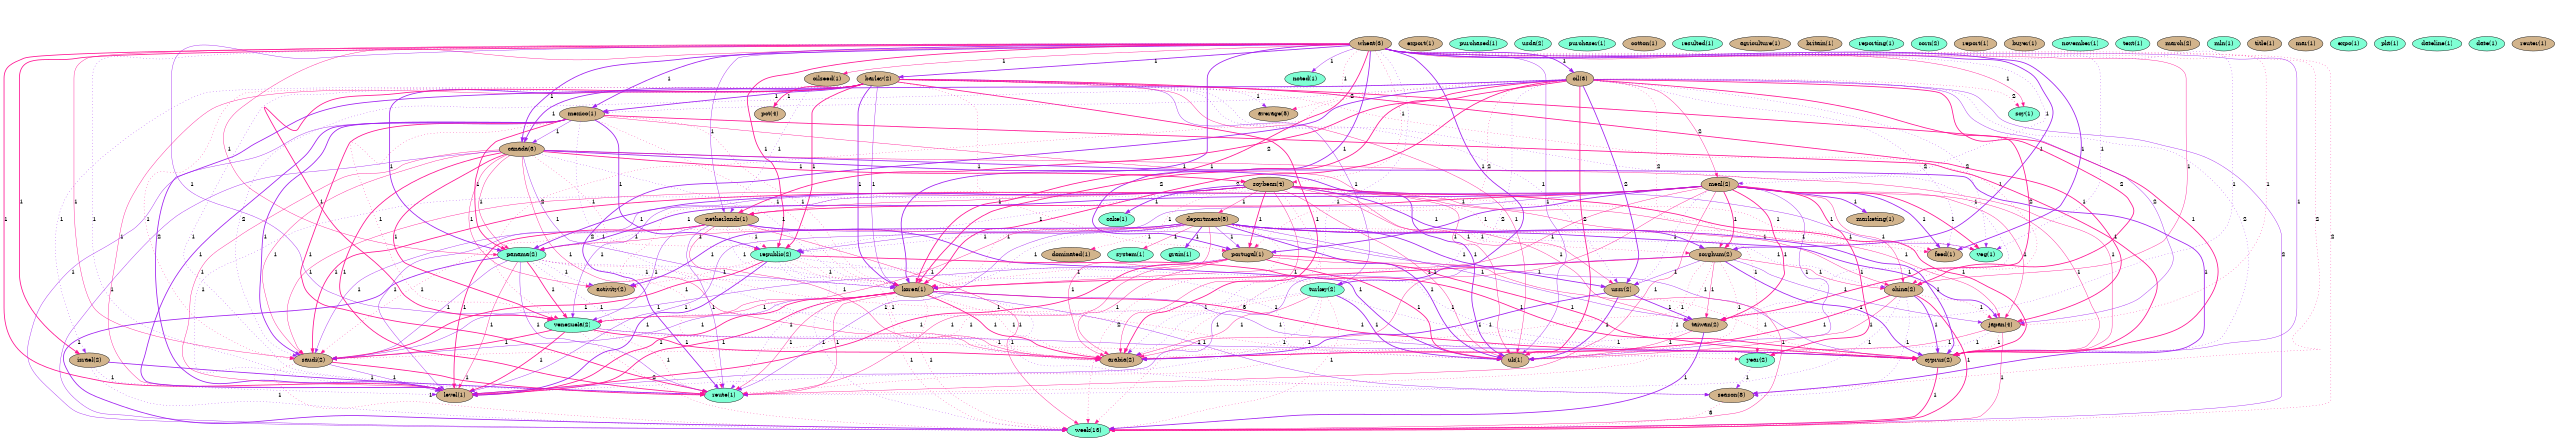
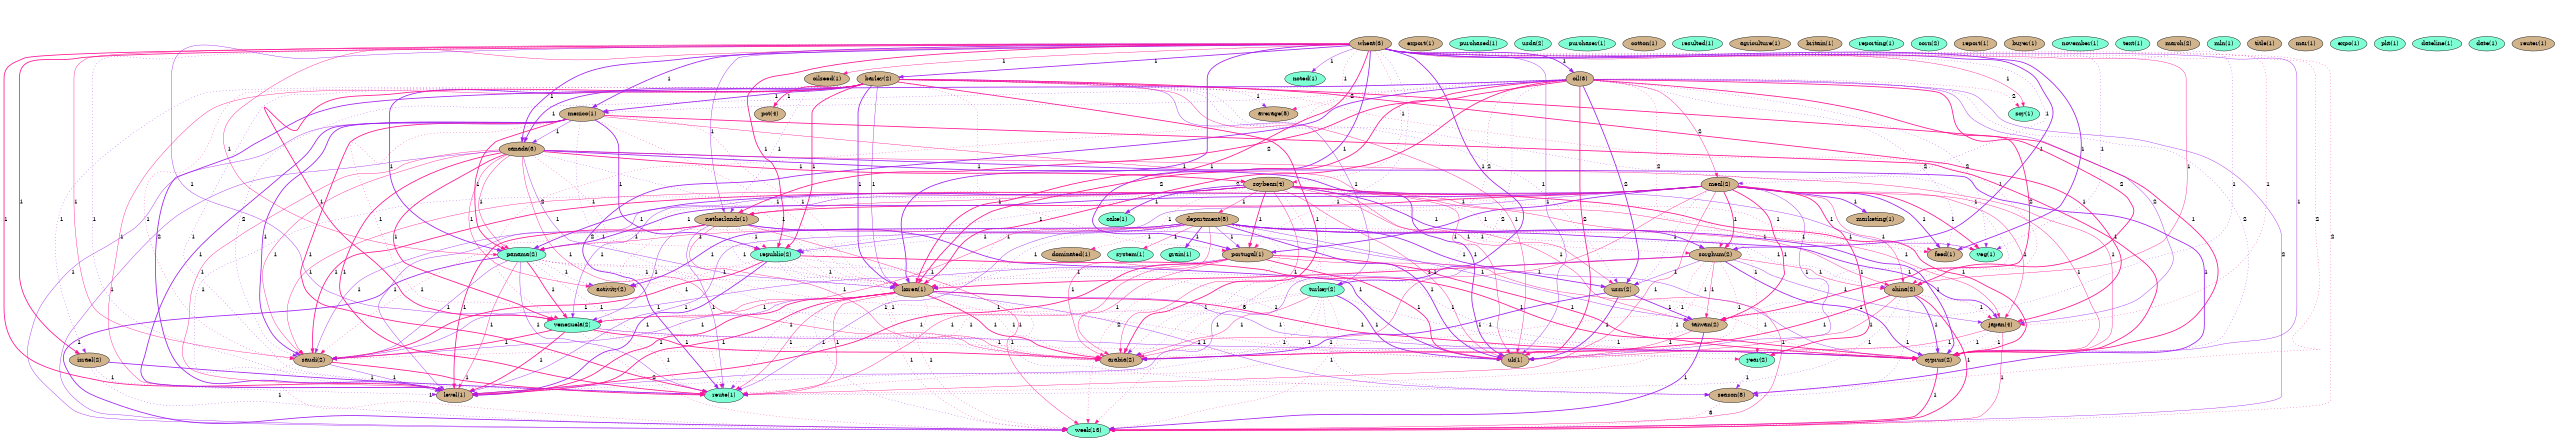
(1327, 269) -> none
none -> (1408, 383)
